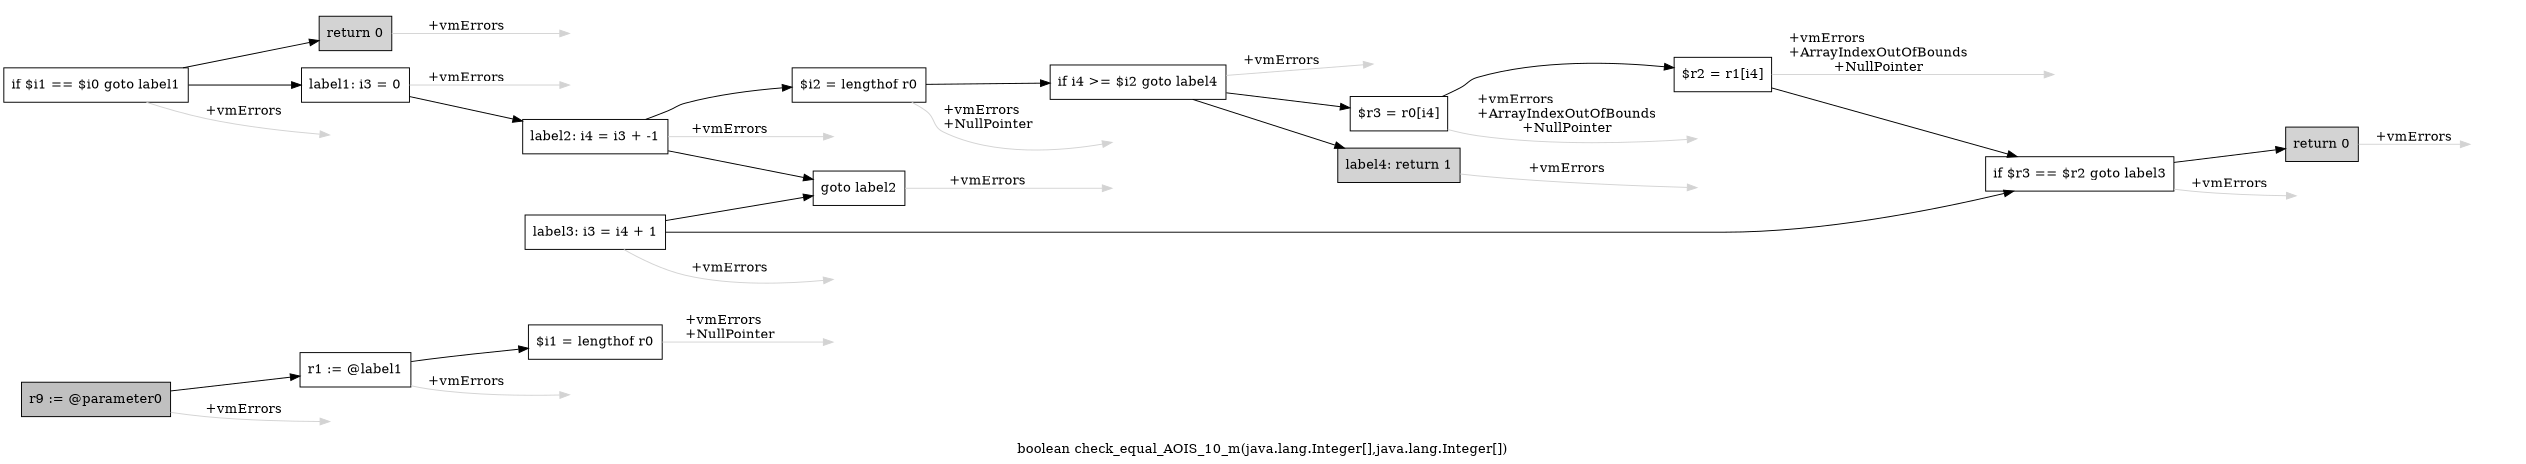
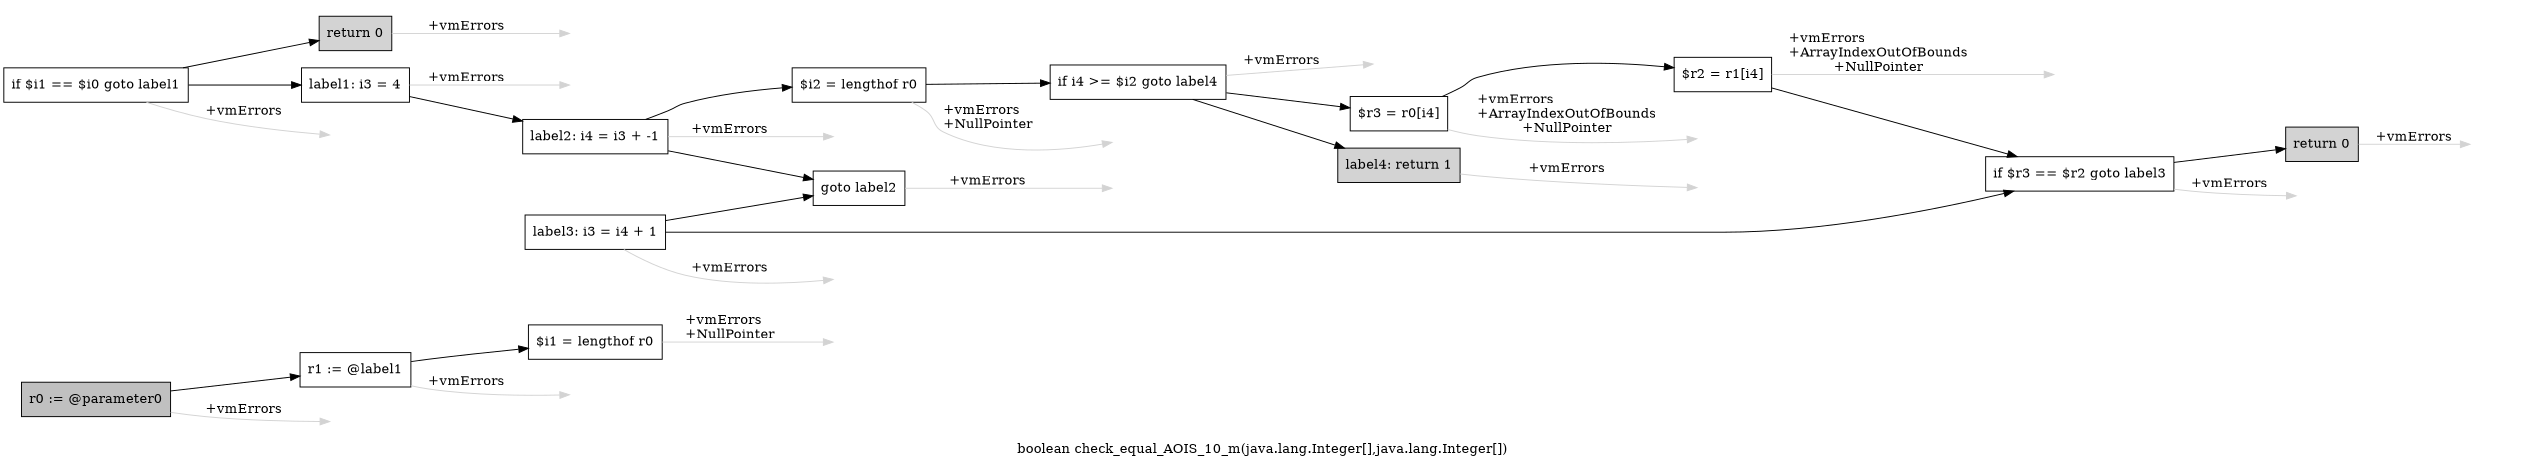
(355, 85) -> (355, 85)
(96, 399) -> (96, 399)
